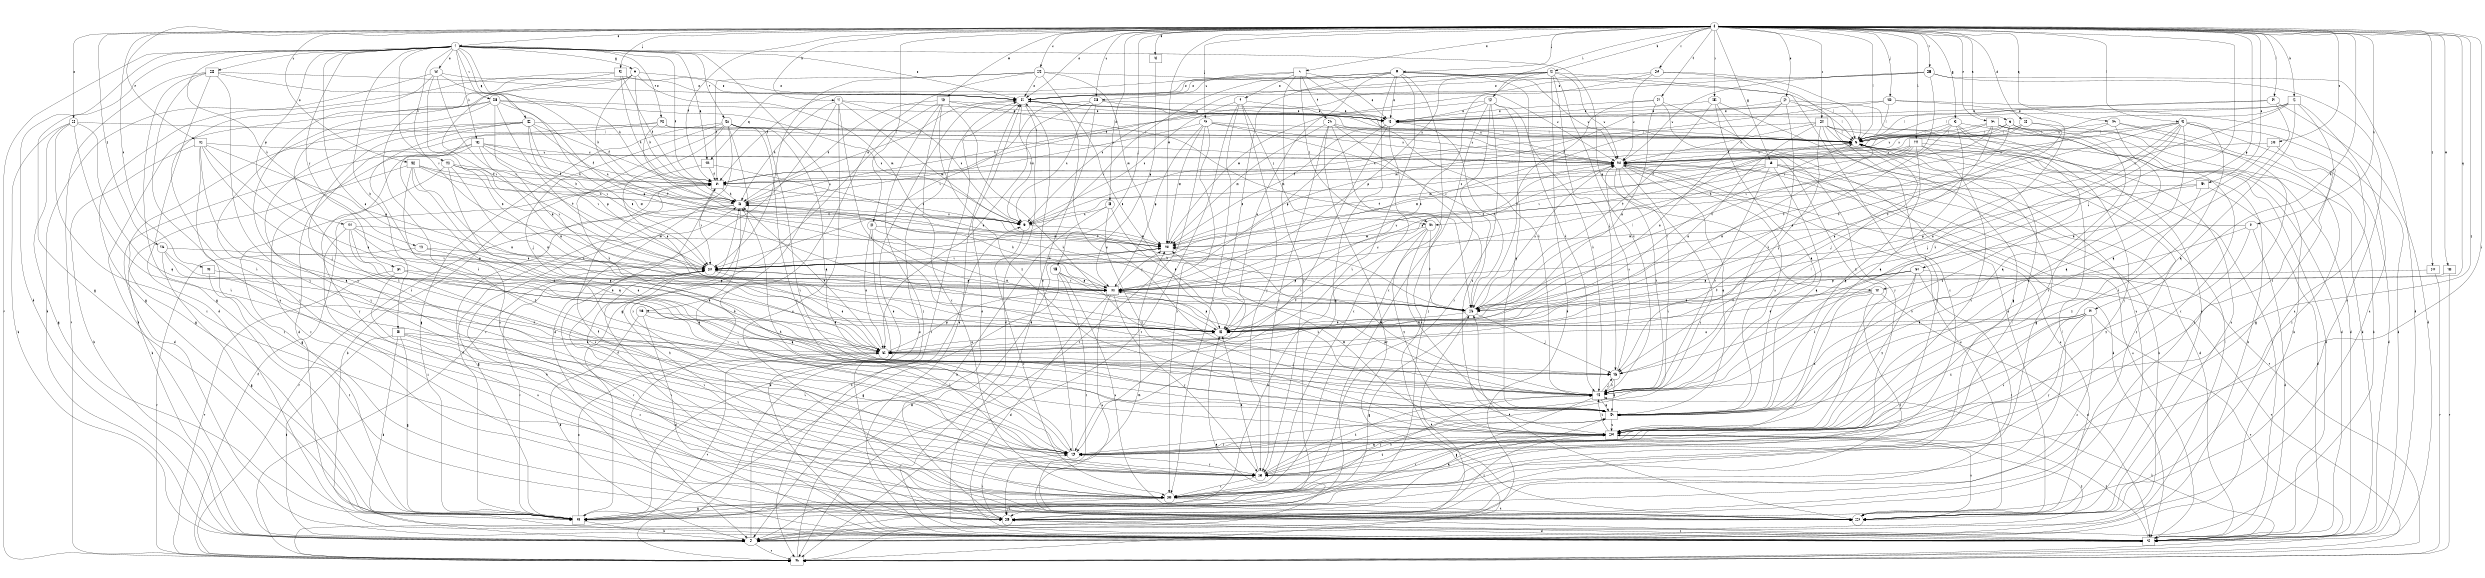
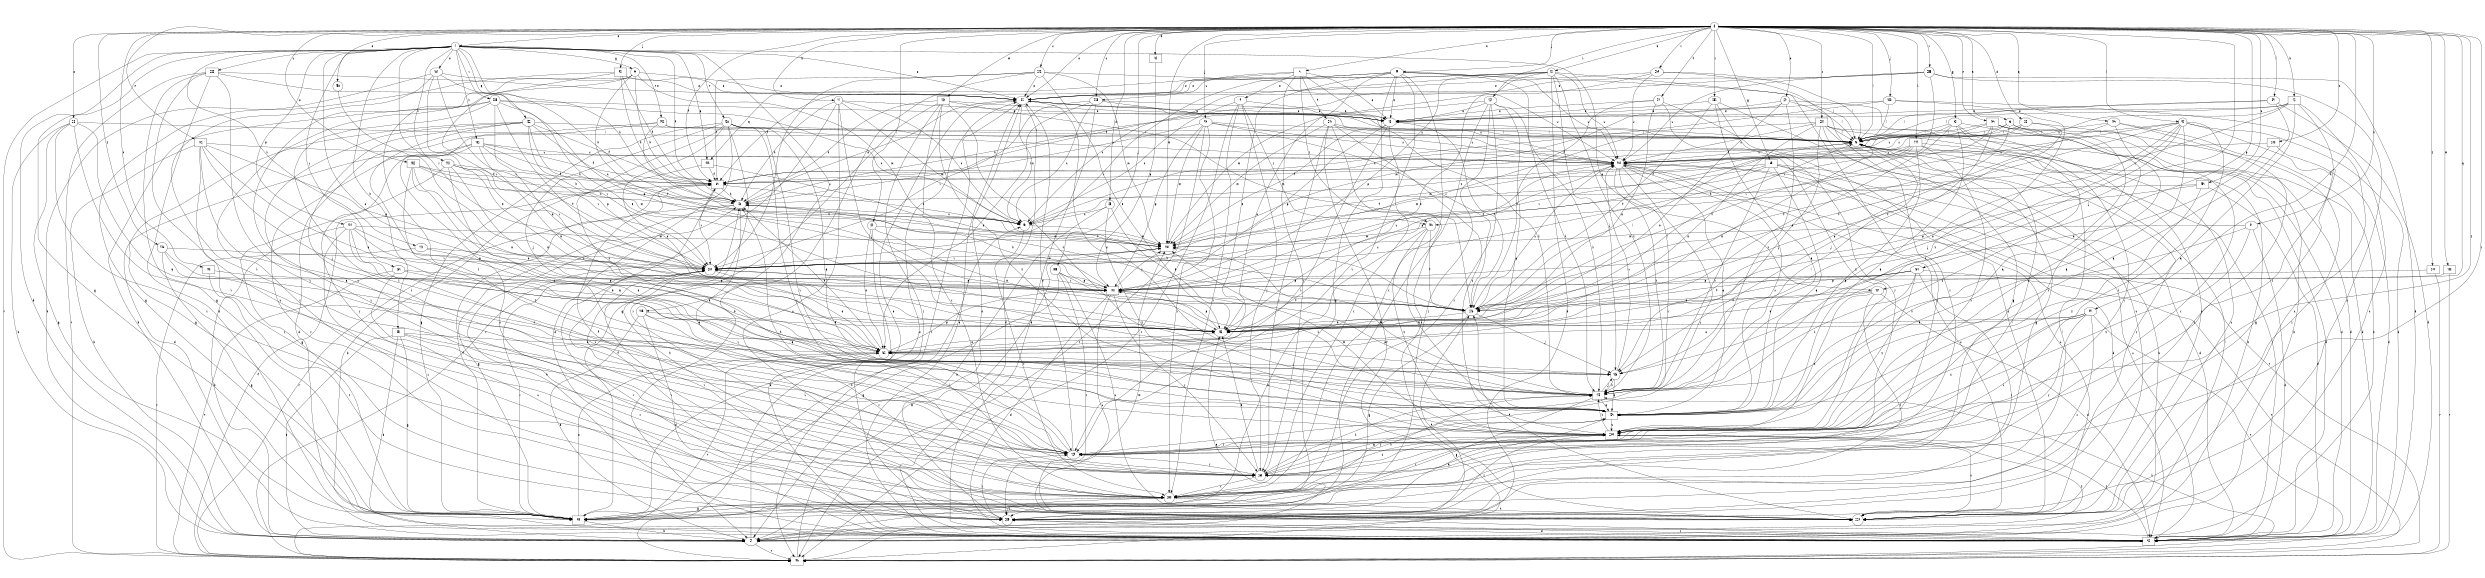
none -> (338, 86)
(1055, 270) -> (1055, 270)
none -> (887, 414)
(211, 466) -> (269, 519)
